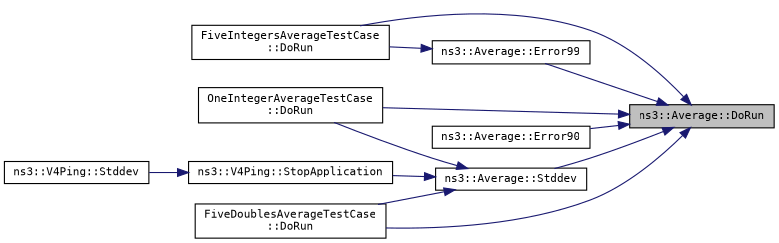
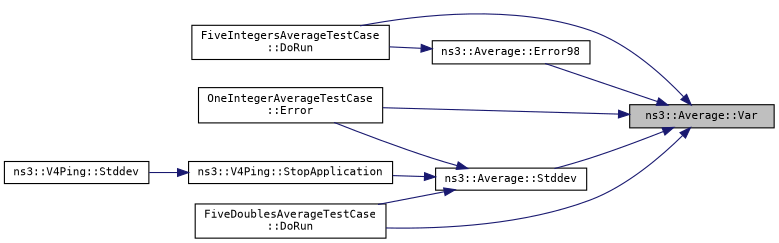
(511, 52) -> (511, 52)
(291, 105) -> (291, 105)
(702, 116) -> (702, 116)
(511, 137) -> none
